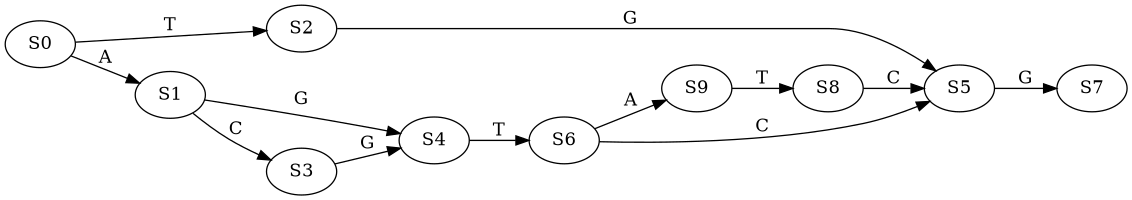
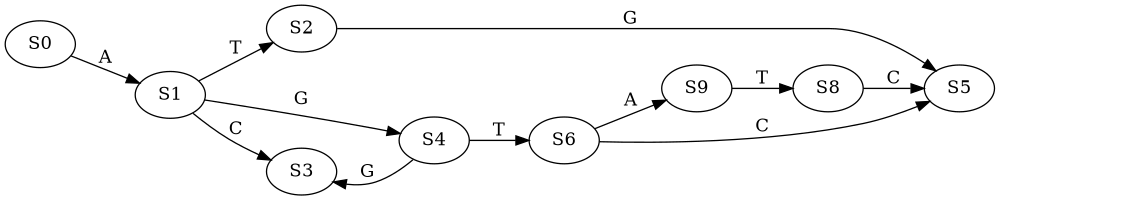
(164, 37) -> (230, 65)
(1092, 88) -> none
(361, 158) -> (382, 180)
